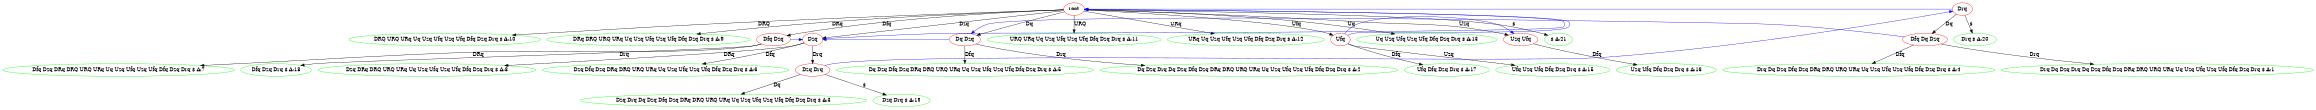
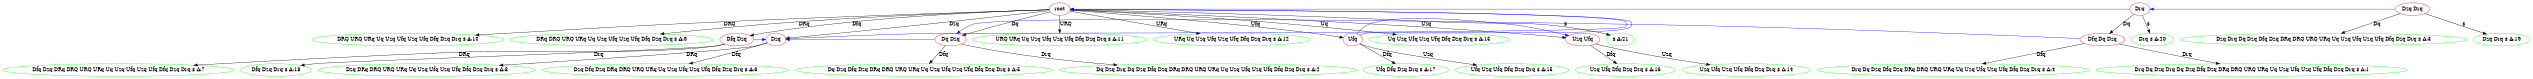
(813, 53) -> none
none -> (1746, 70)
